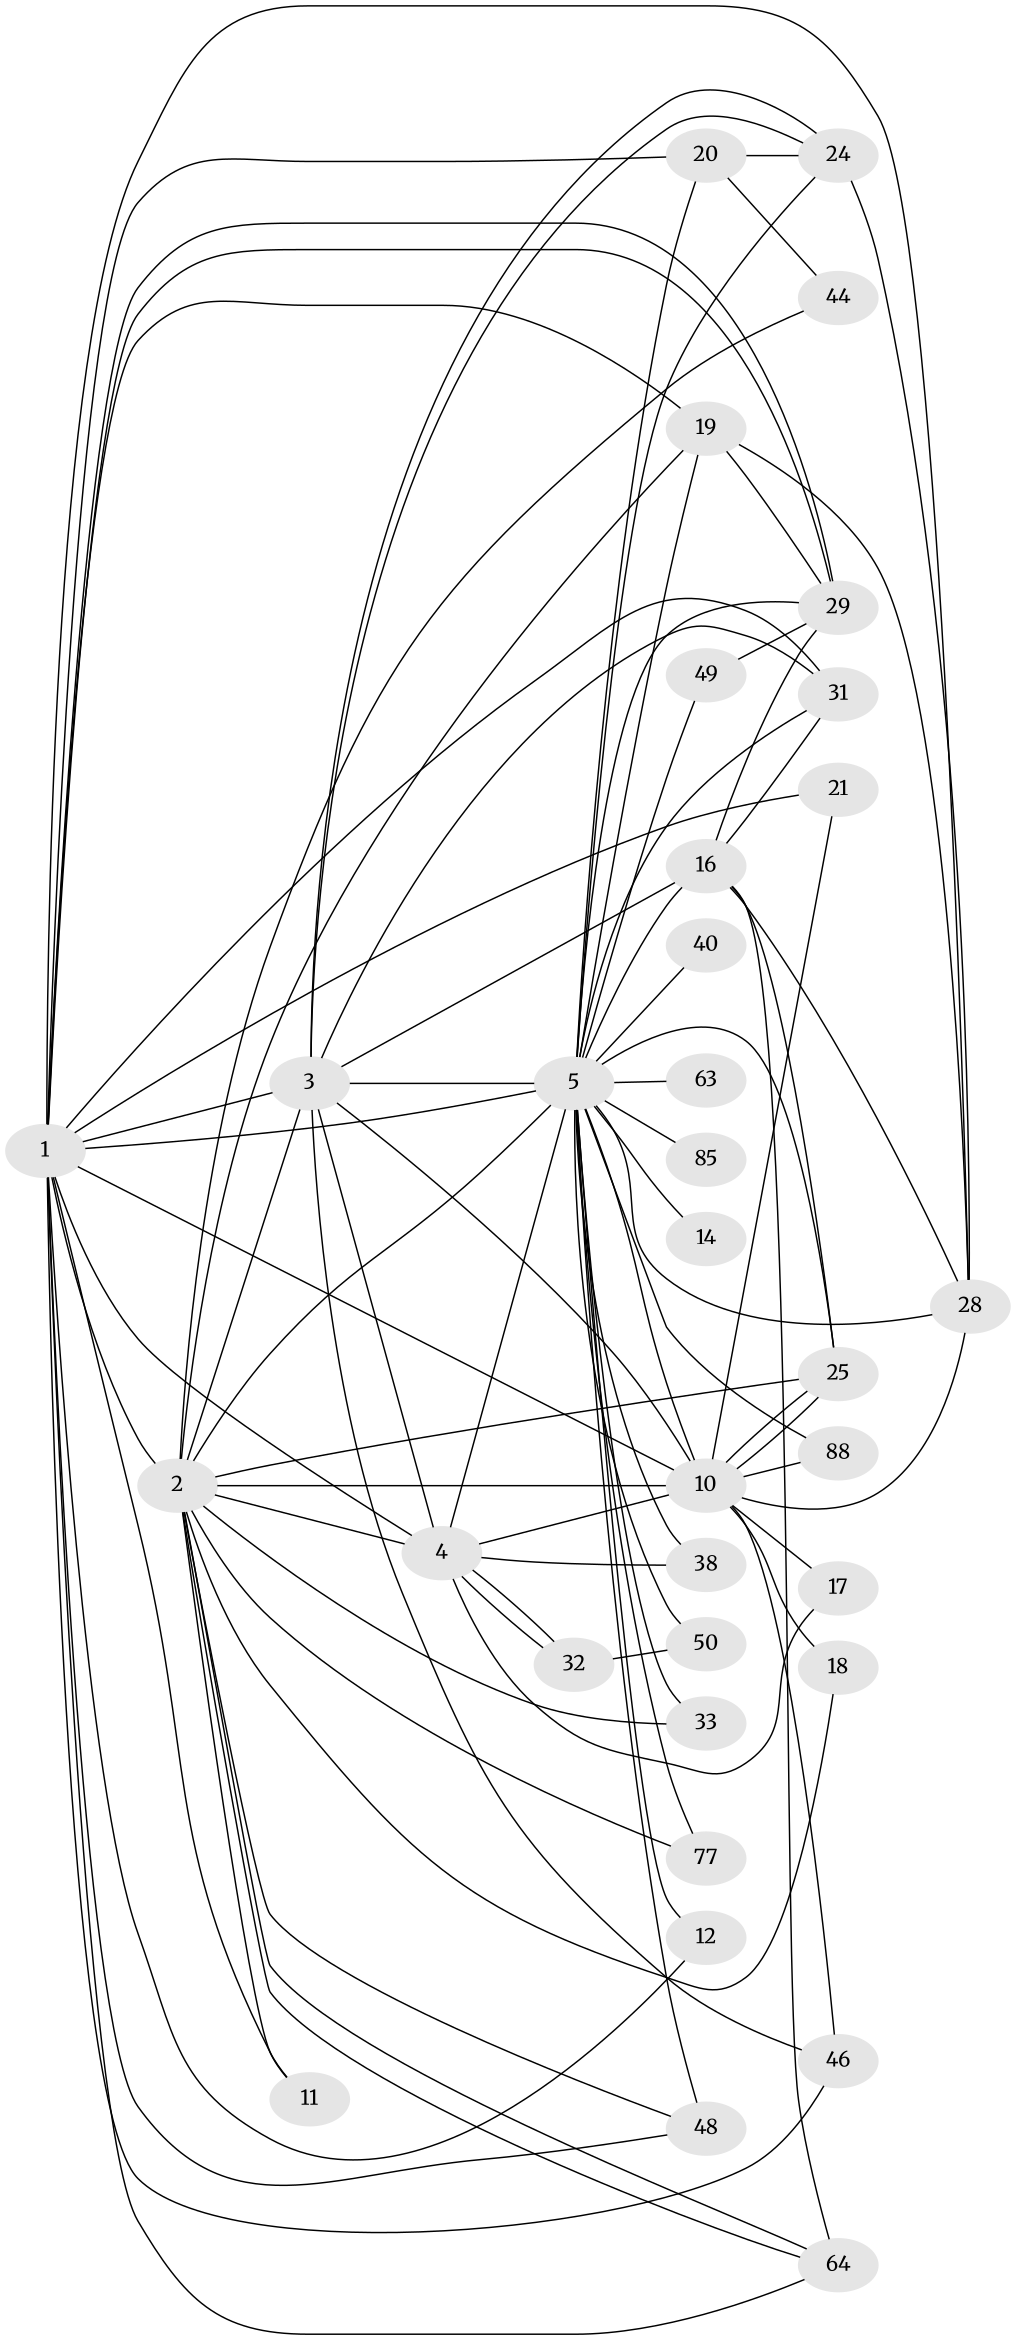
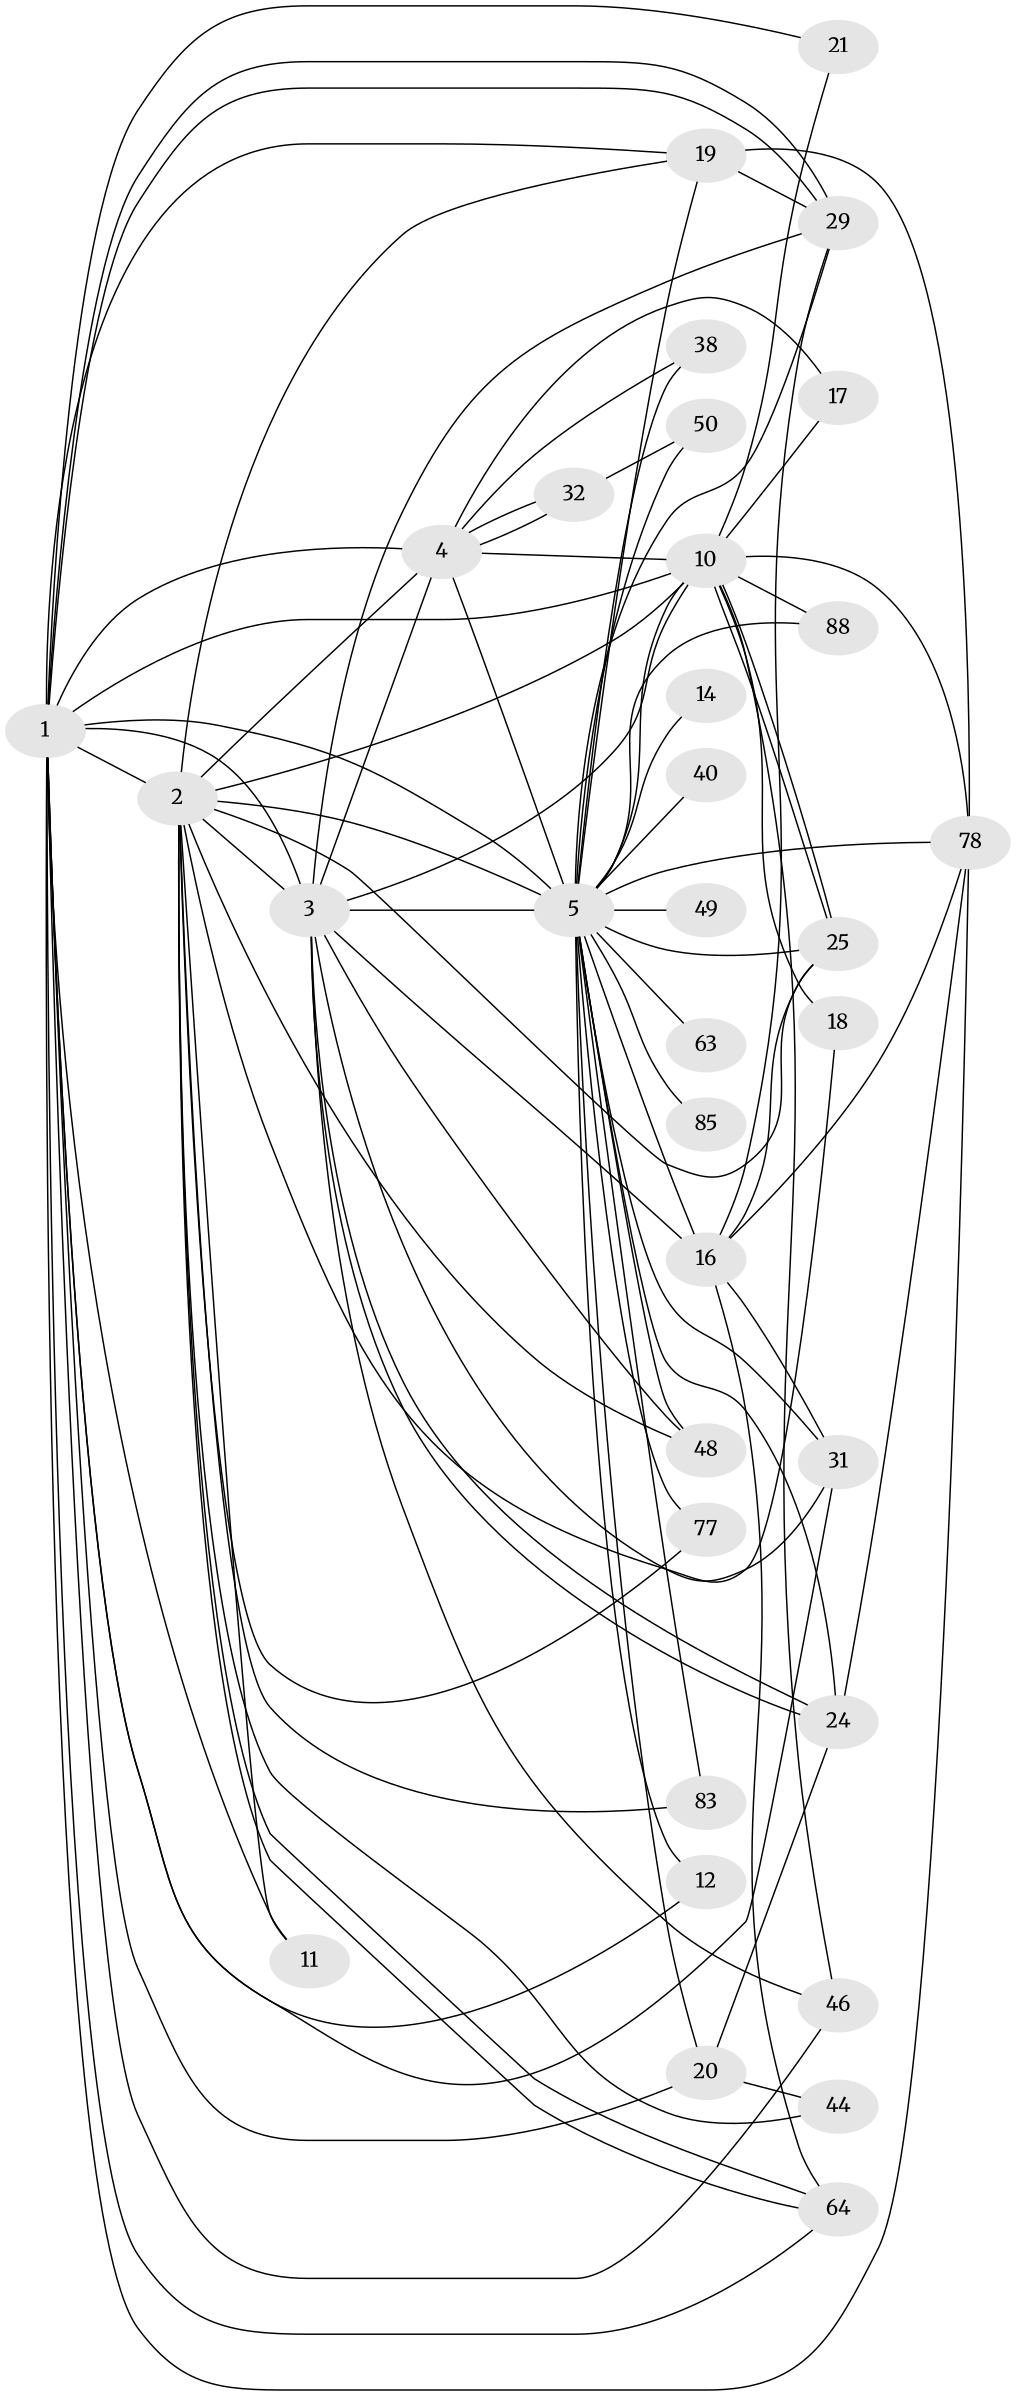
(757, 650) -> (431, 459)
(970, 1307) -> (970, 843)
(706, 1723) -> (706, 1803)
(103, 1961) -> (490, 1192)
